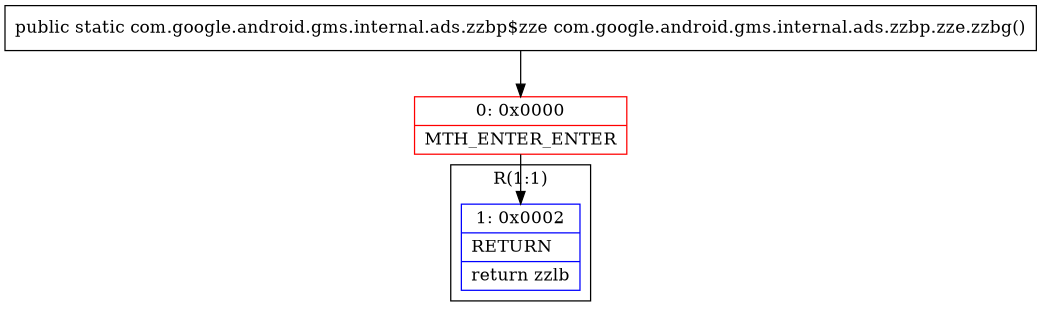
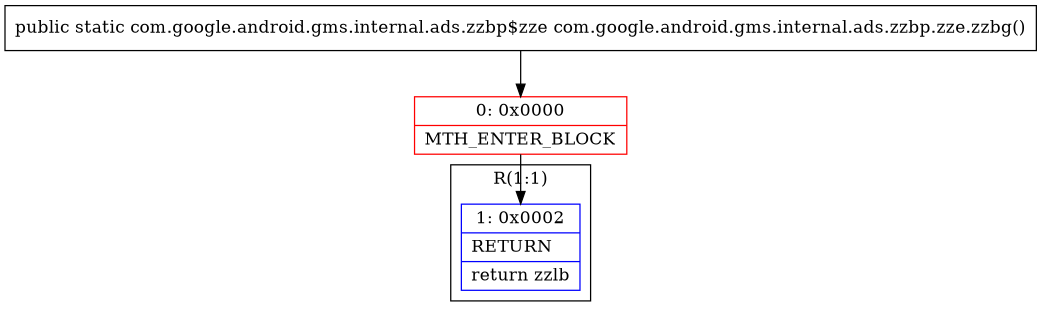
(521, 139) -> (521, 139)
